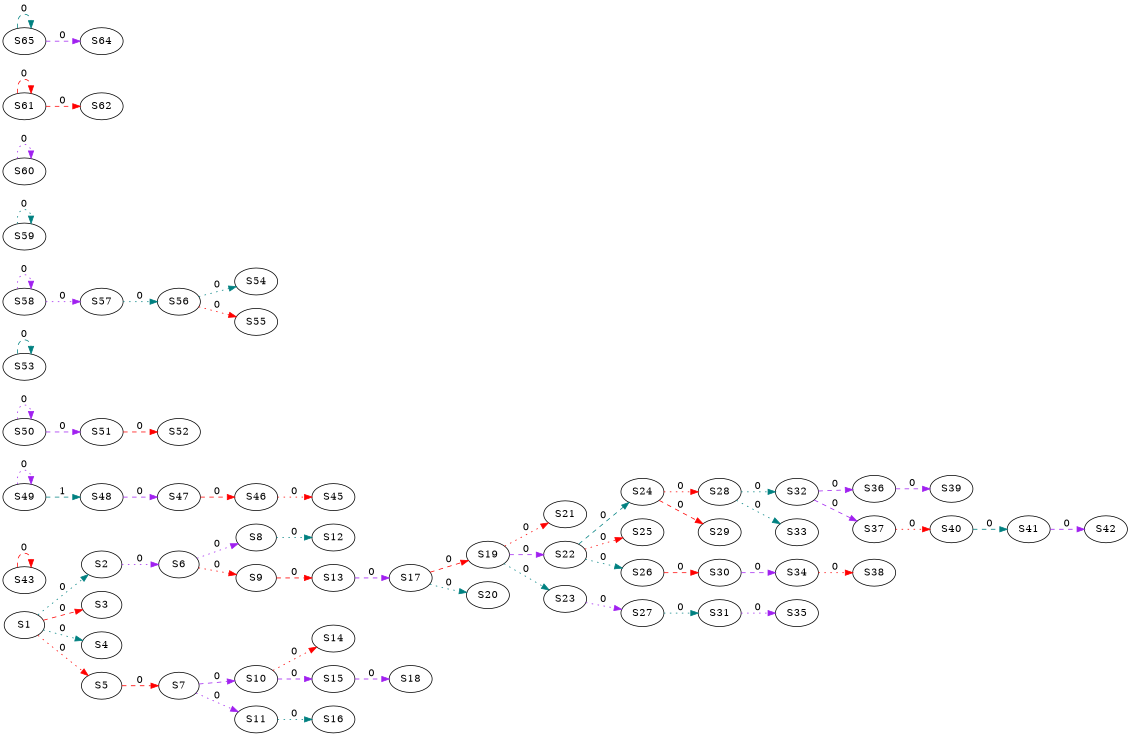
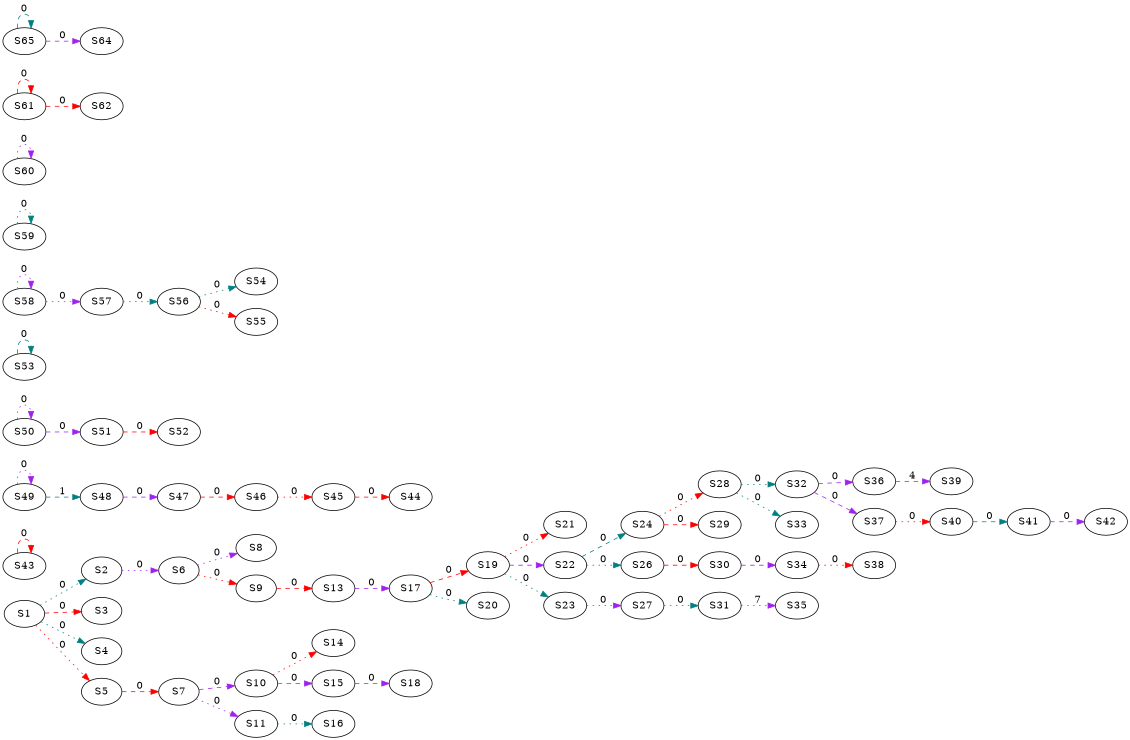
(913, 483) -> (913, 476)
none -> (411, 497)
(642, 532) -> none
(333, 538) -> none
(758, 607) -> (758, 600)
